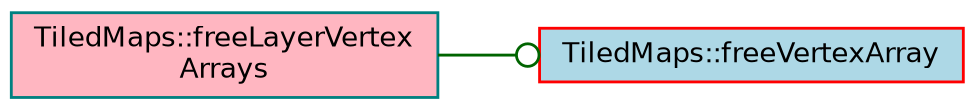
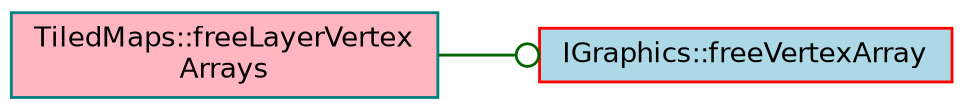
(751, 55) -> (746, 55)
